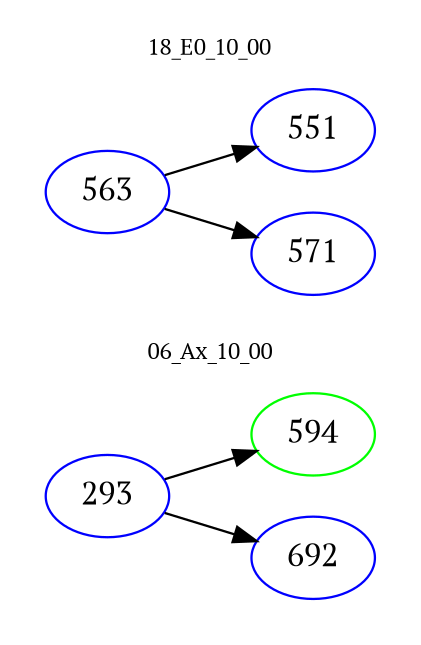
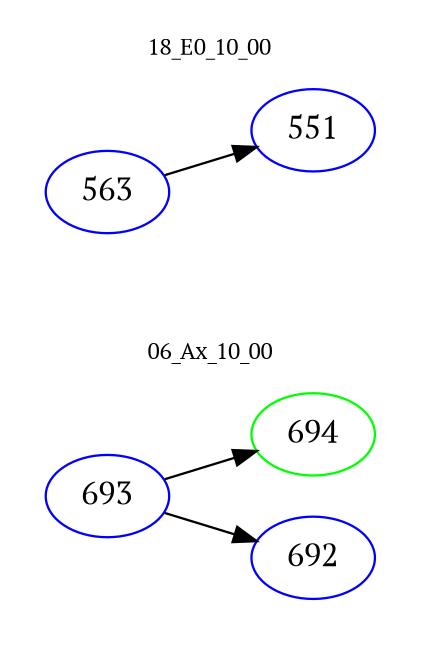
(313, 254) -> none
(313, 434) -> (313, 434)
(107, 496) -> (107, 496)
